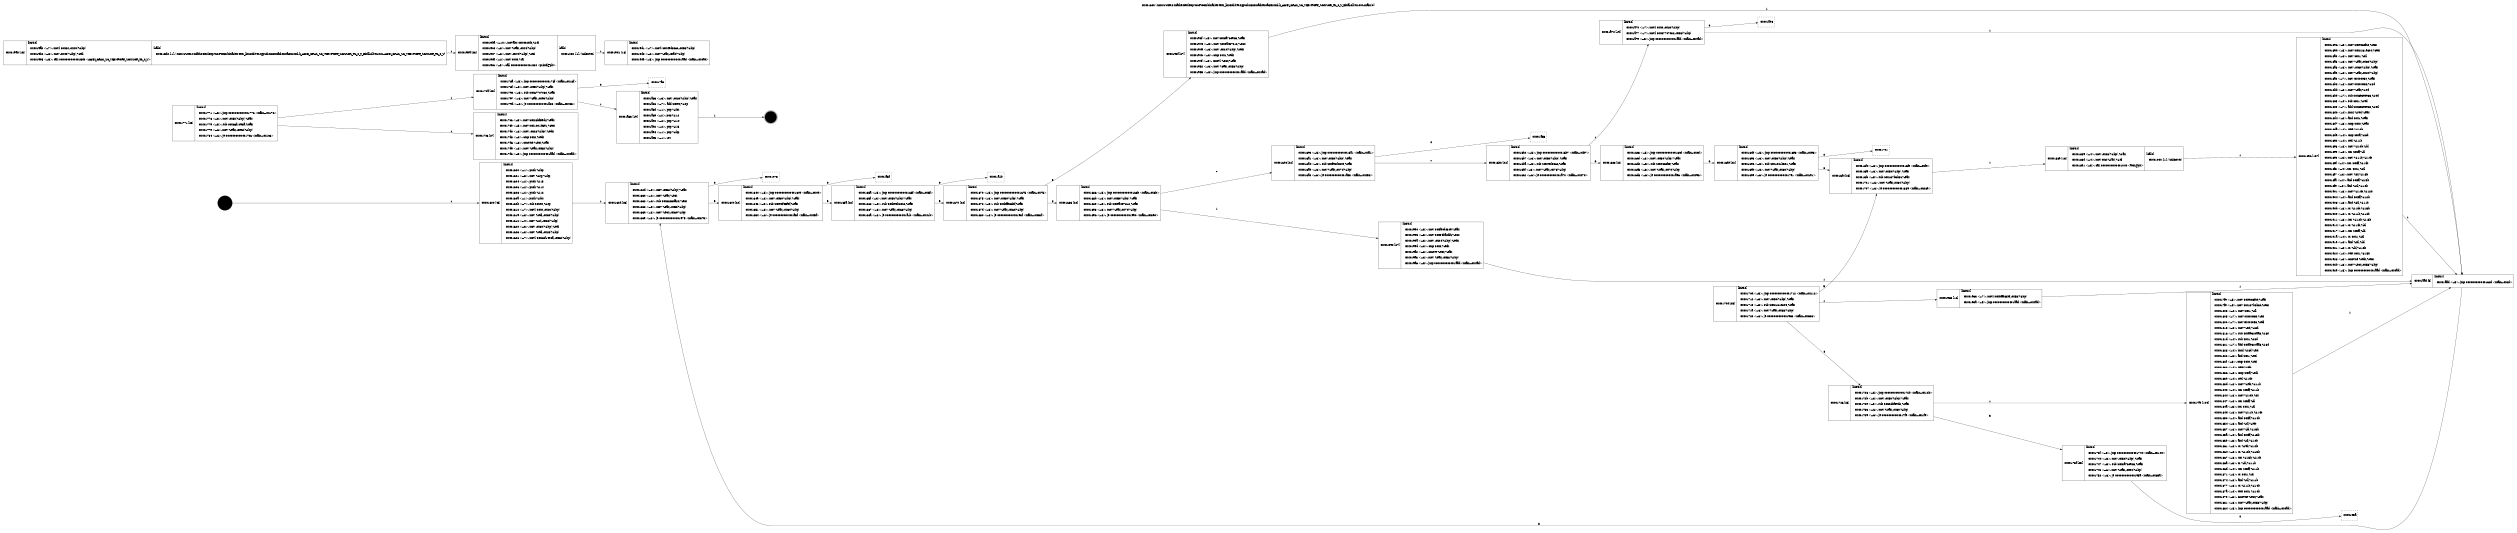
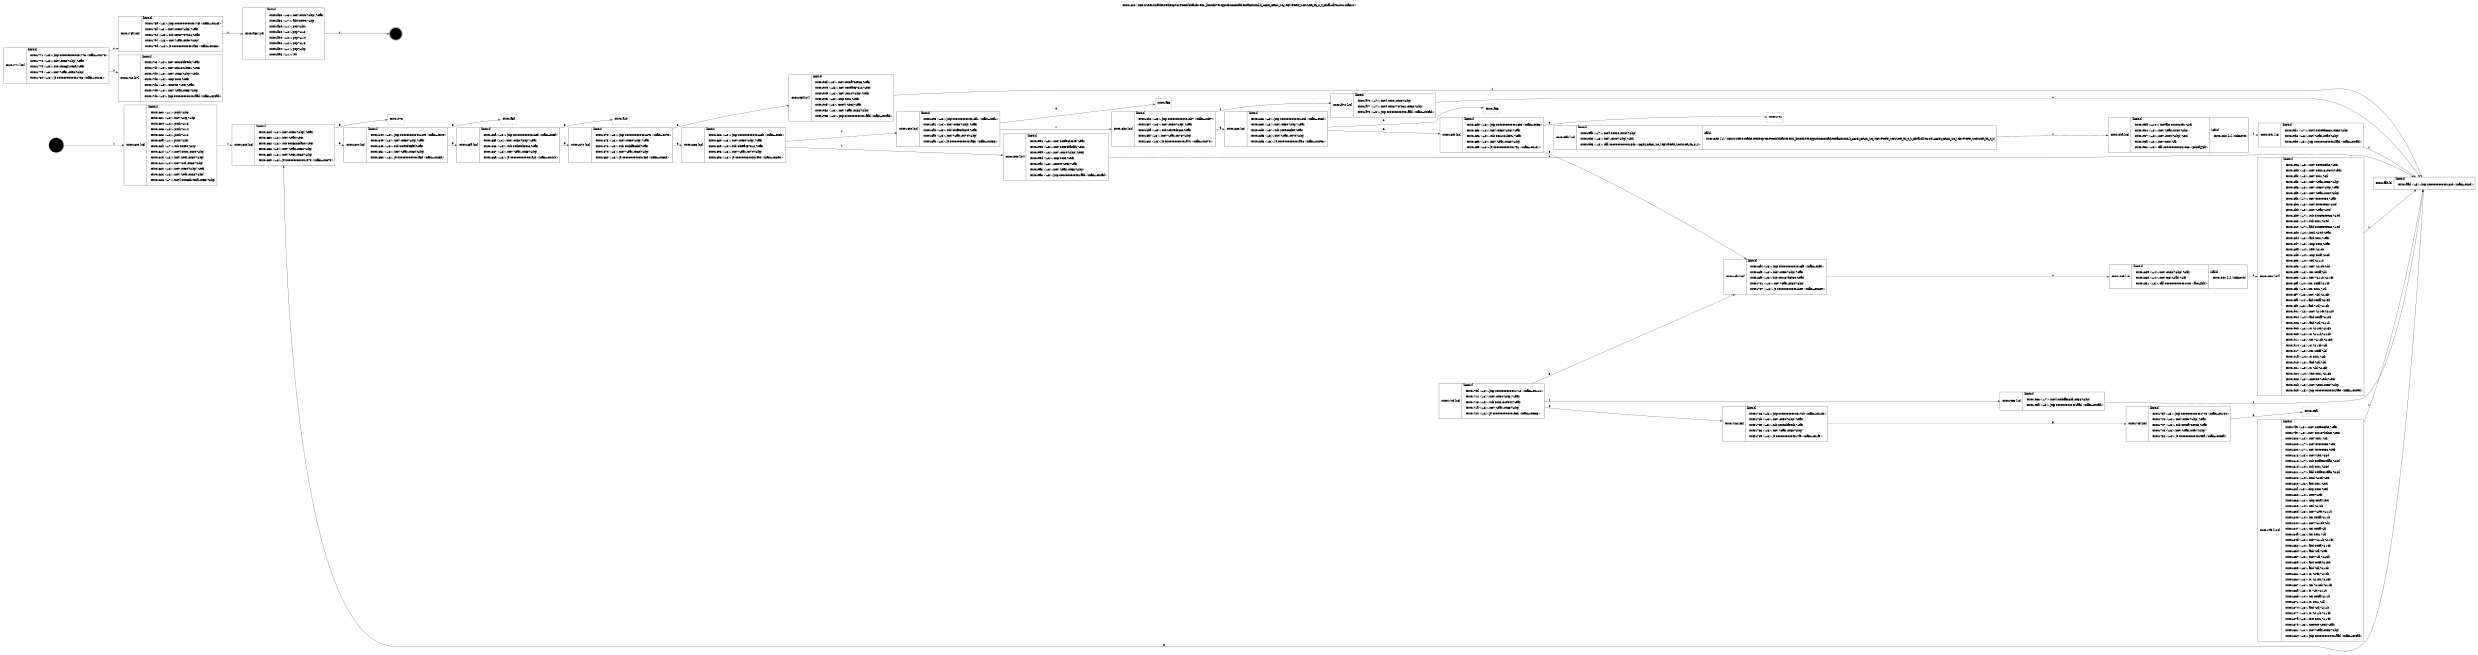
(1730, 25) -> (1407, 124)
(657, 83) -> none
none -> (2389, 160)
(2059, 403) -> none
